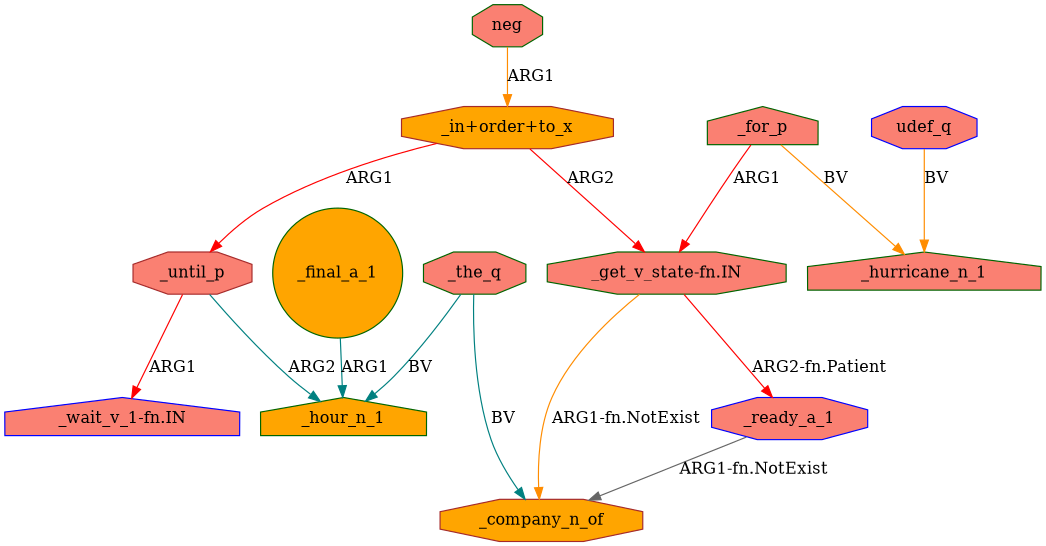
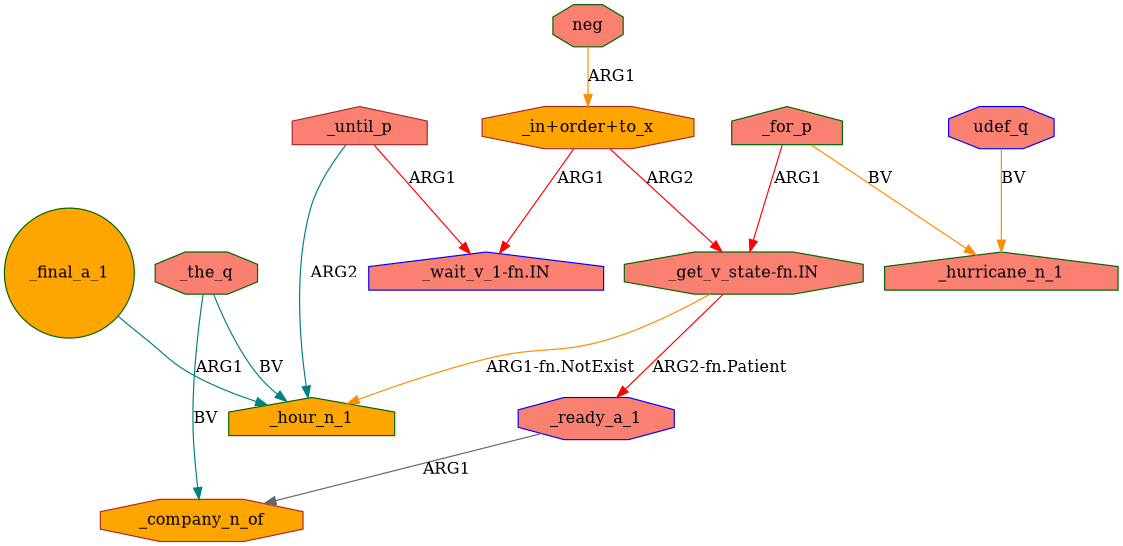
(321, 180) -> (540, 196)
(193, 273) -> (360, 128)
(563, 378) -> (536, 351)
(754, 469) -> (447, 469)
